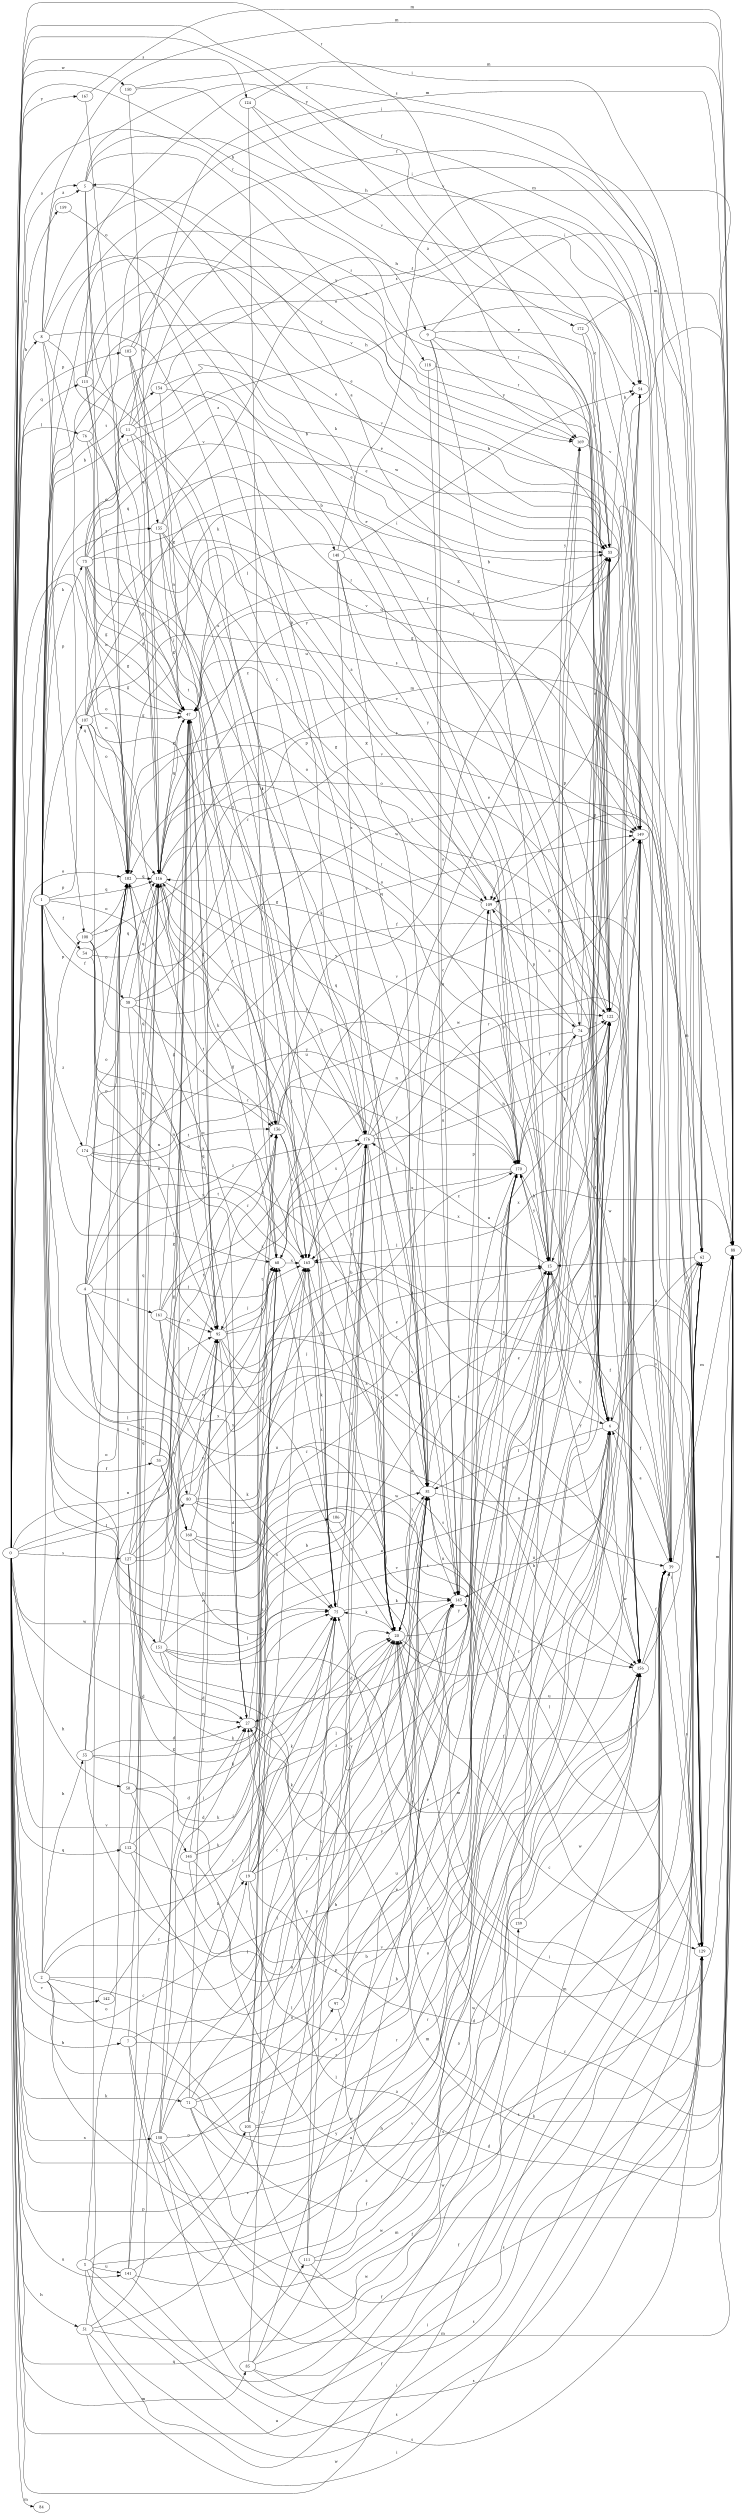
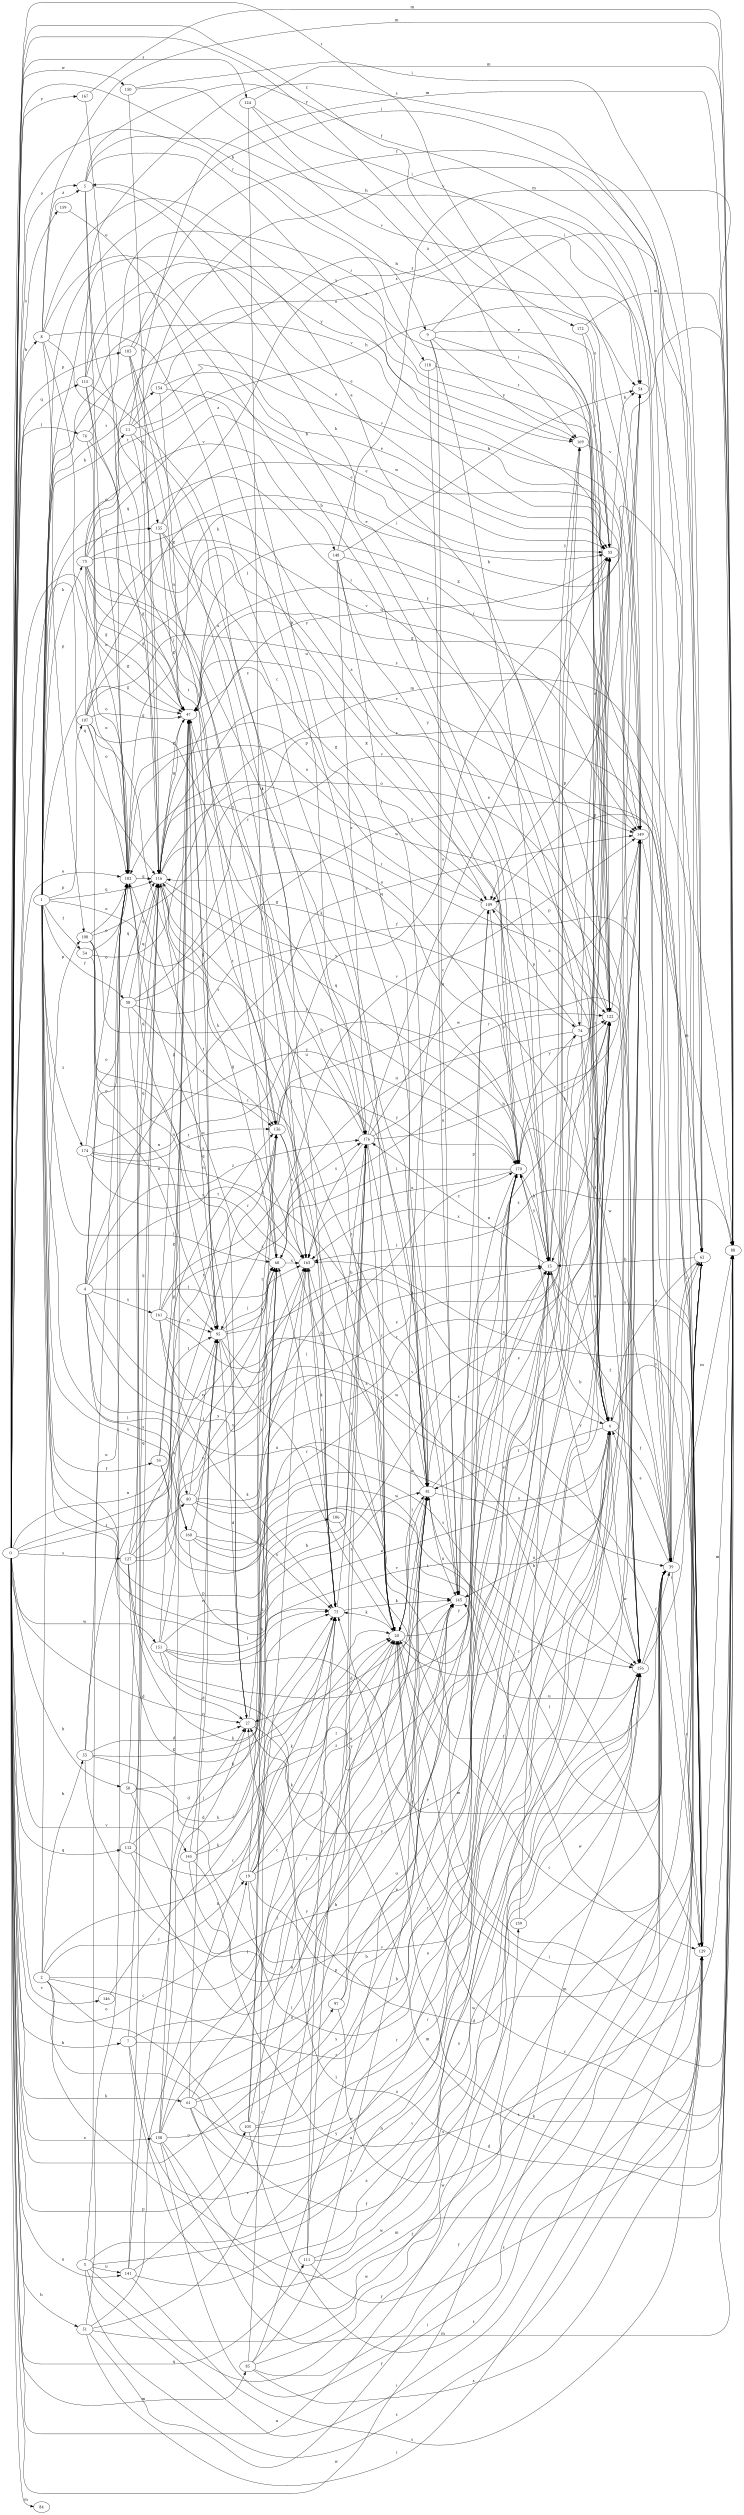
(107, 1999) -> (107, 1999)
(189, 2103) -> (189, 2103)
